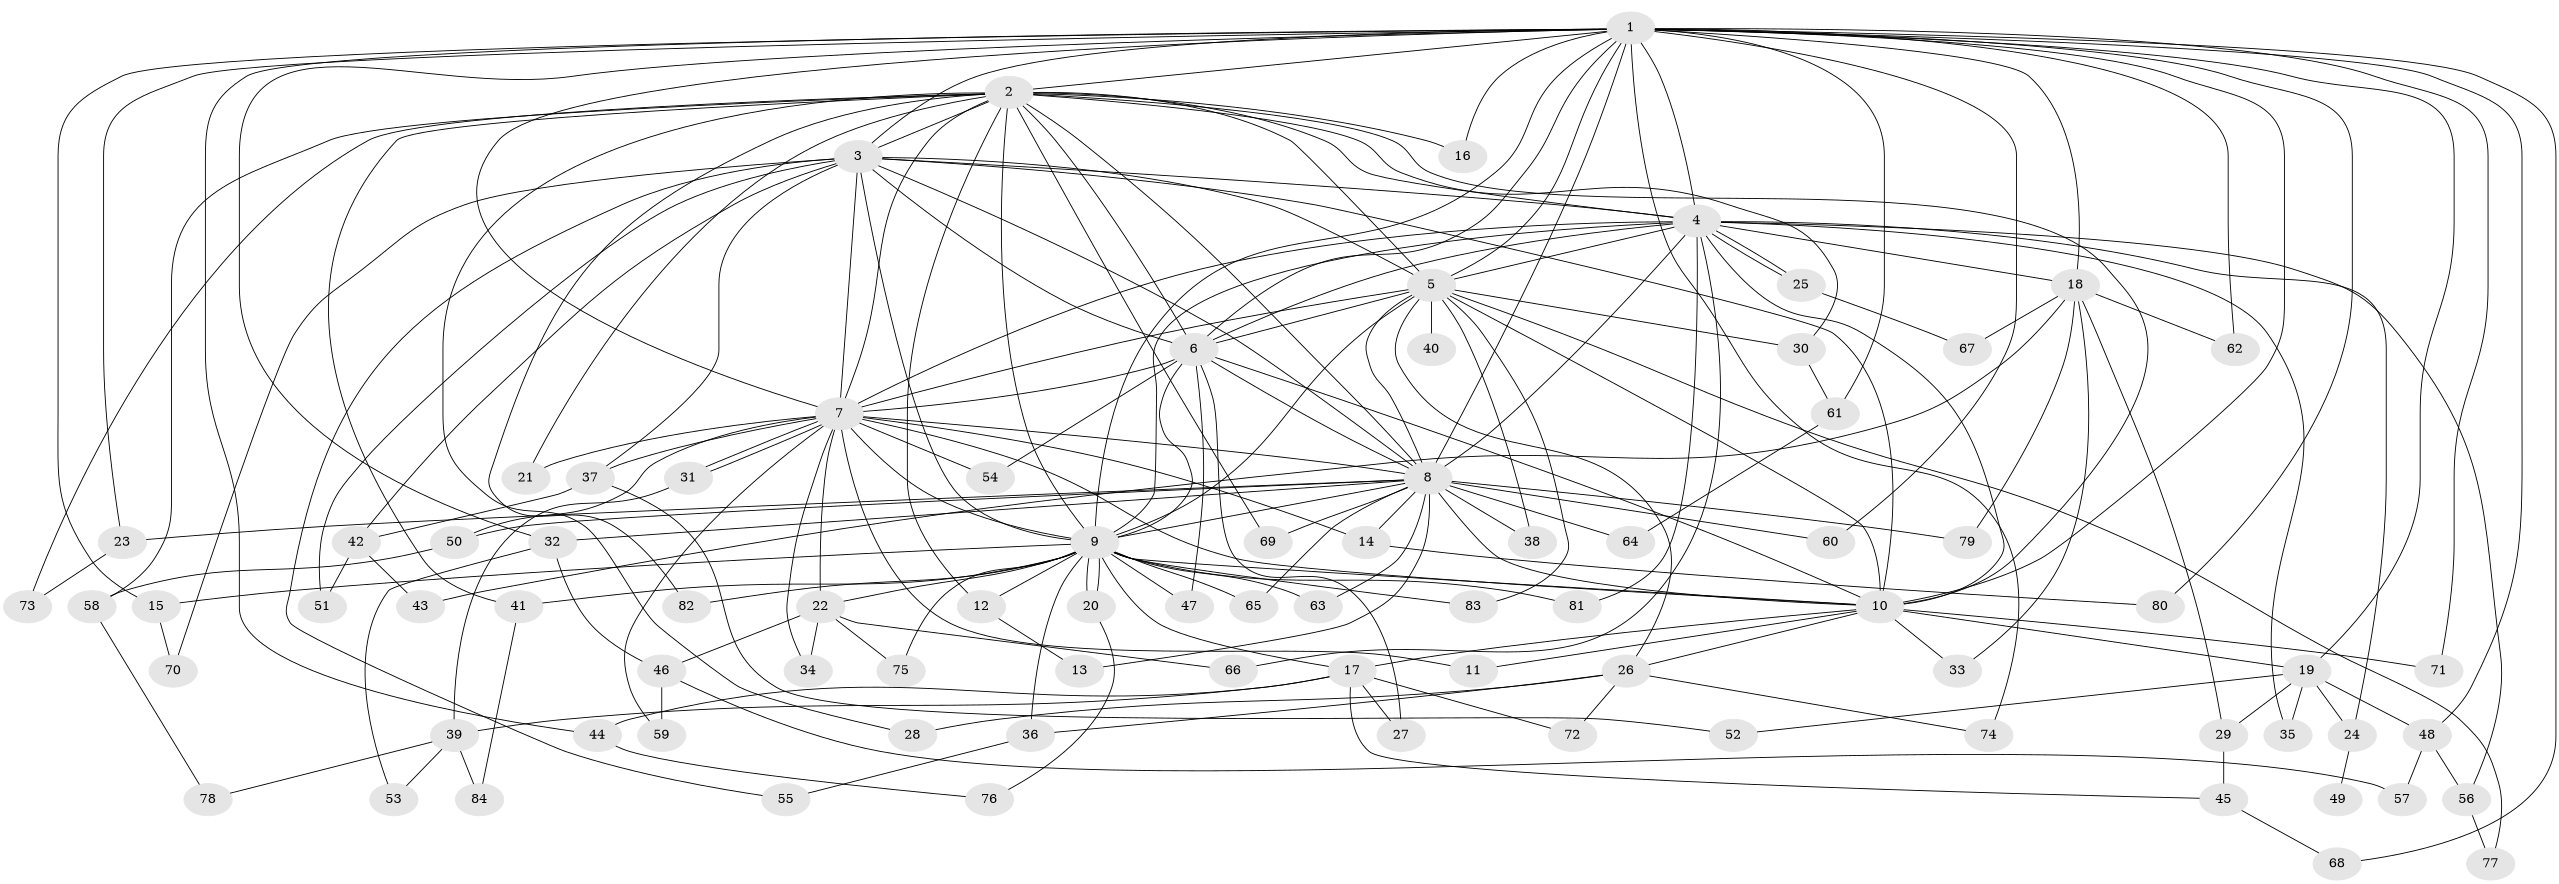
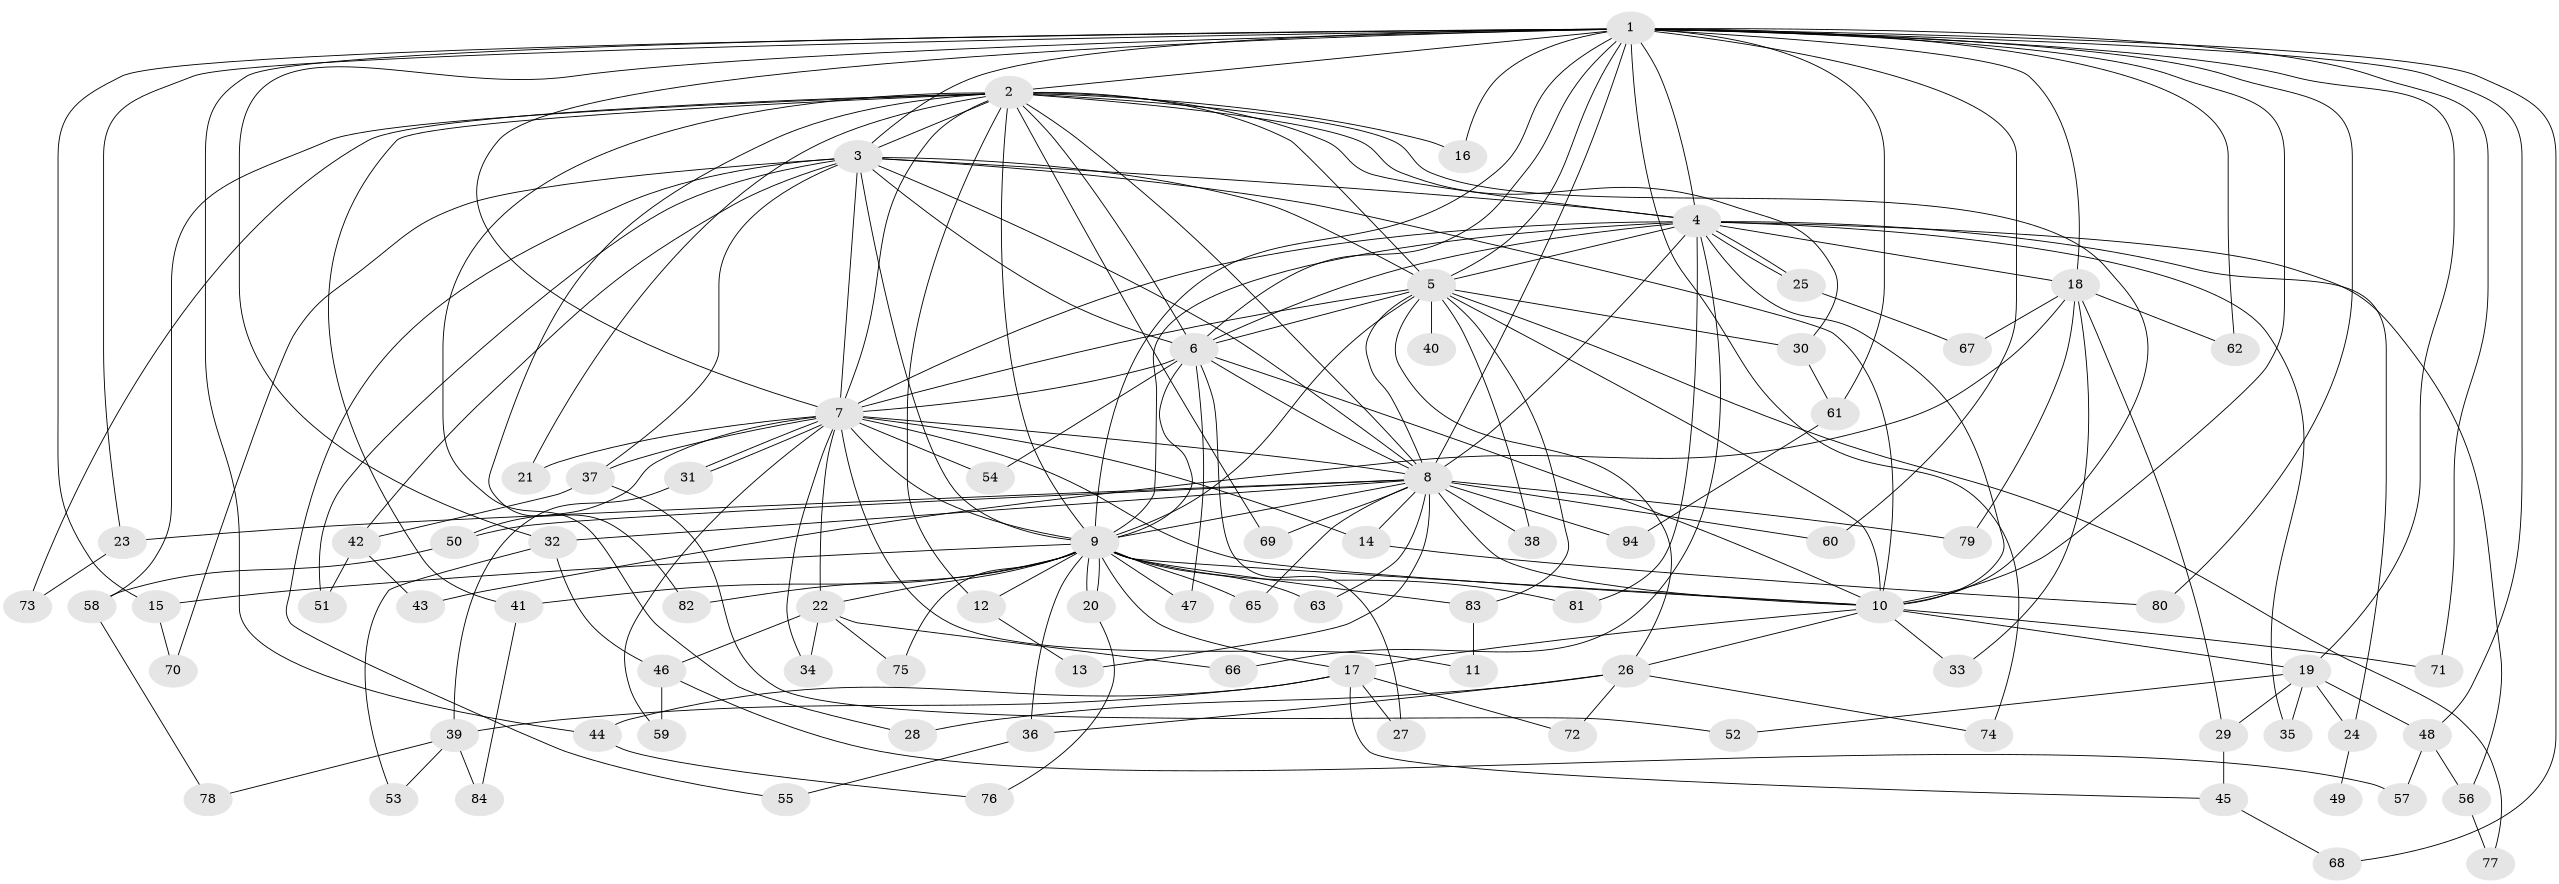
(1631, 542) -> (1631, 542)
(1677, 639) -> (1474, 639)
